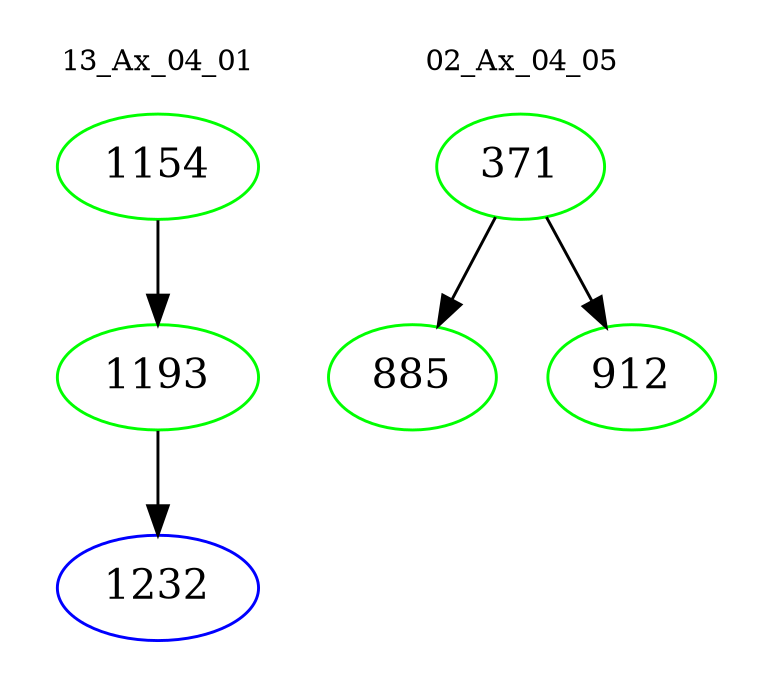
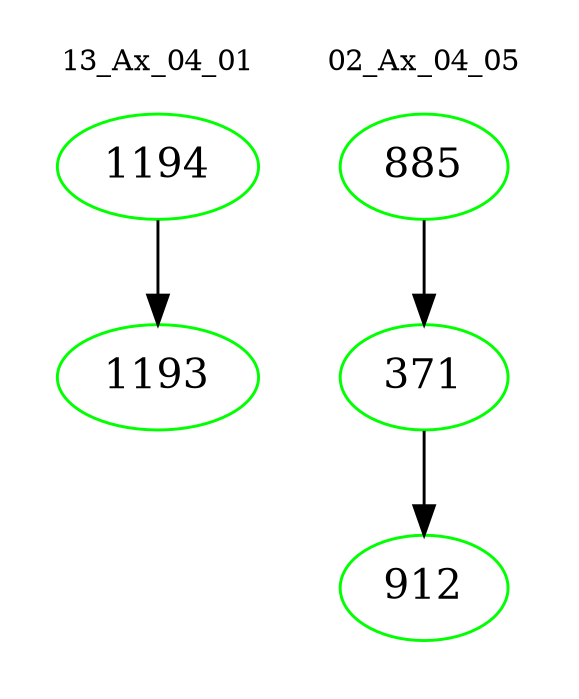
(158, 167) -> (158, 167)
(474, 258) -> (424, 258)
(158, 588) -> none
